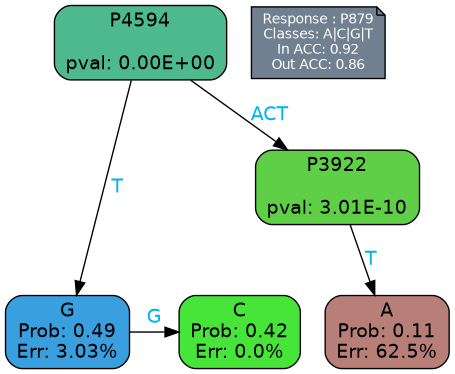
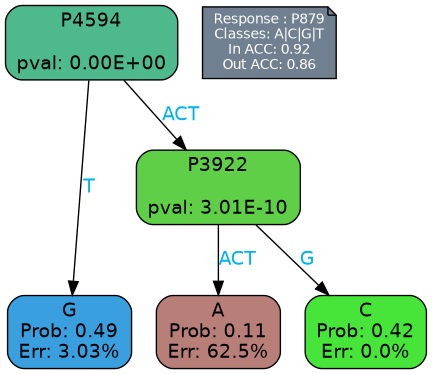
(371, 260) -> (238, 260)
(147, 332) -> (287, 255)
